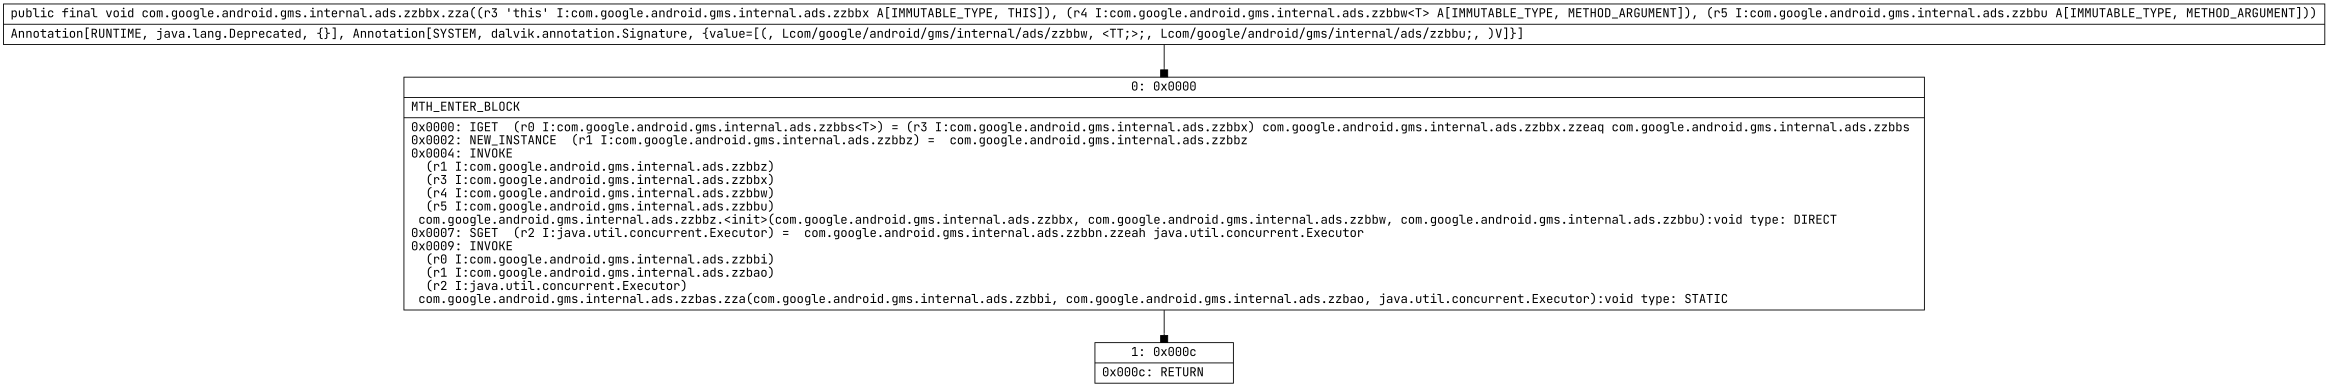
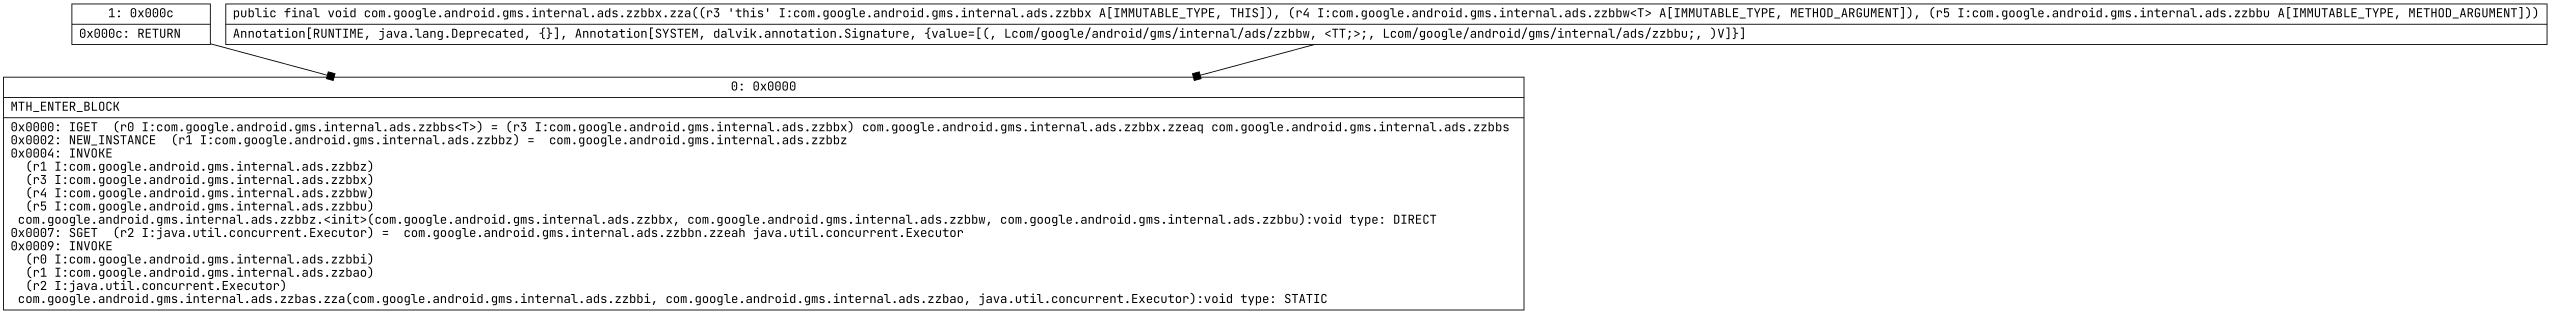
(1164, 322) -> (268, 59)
